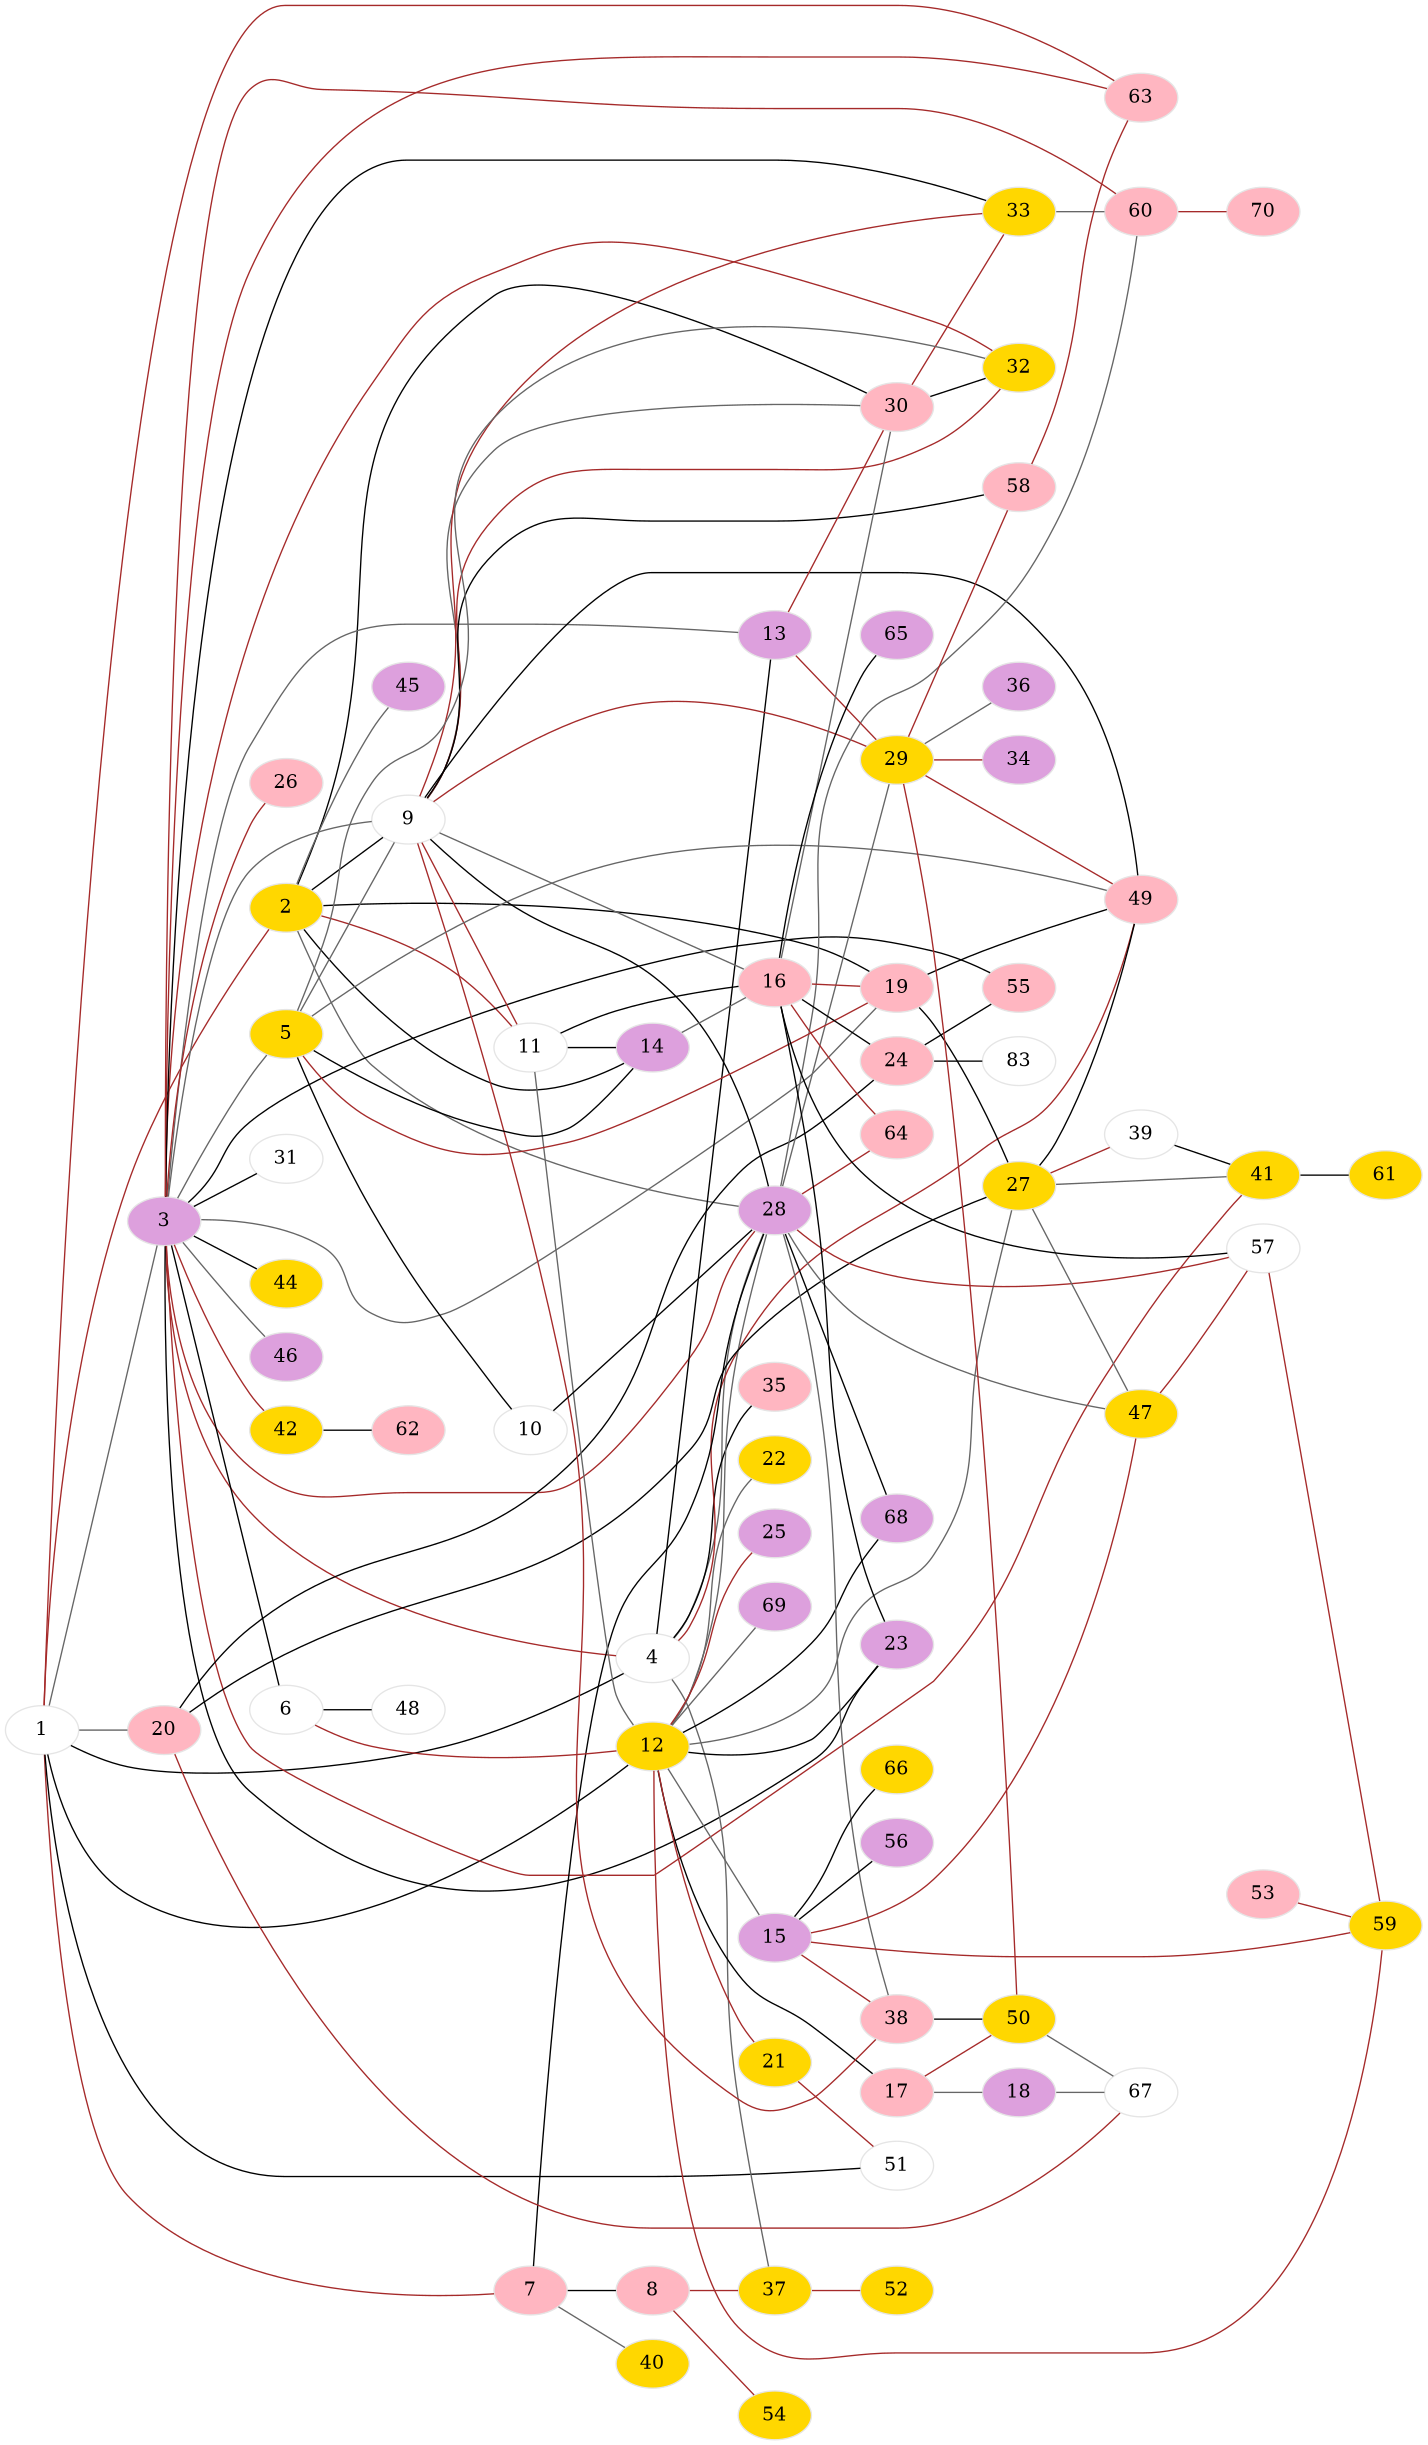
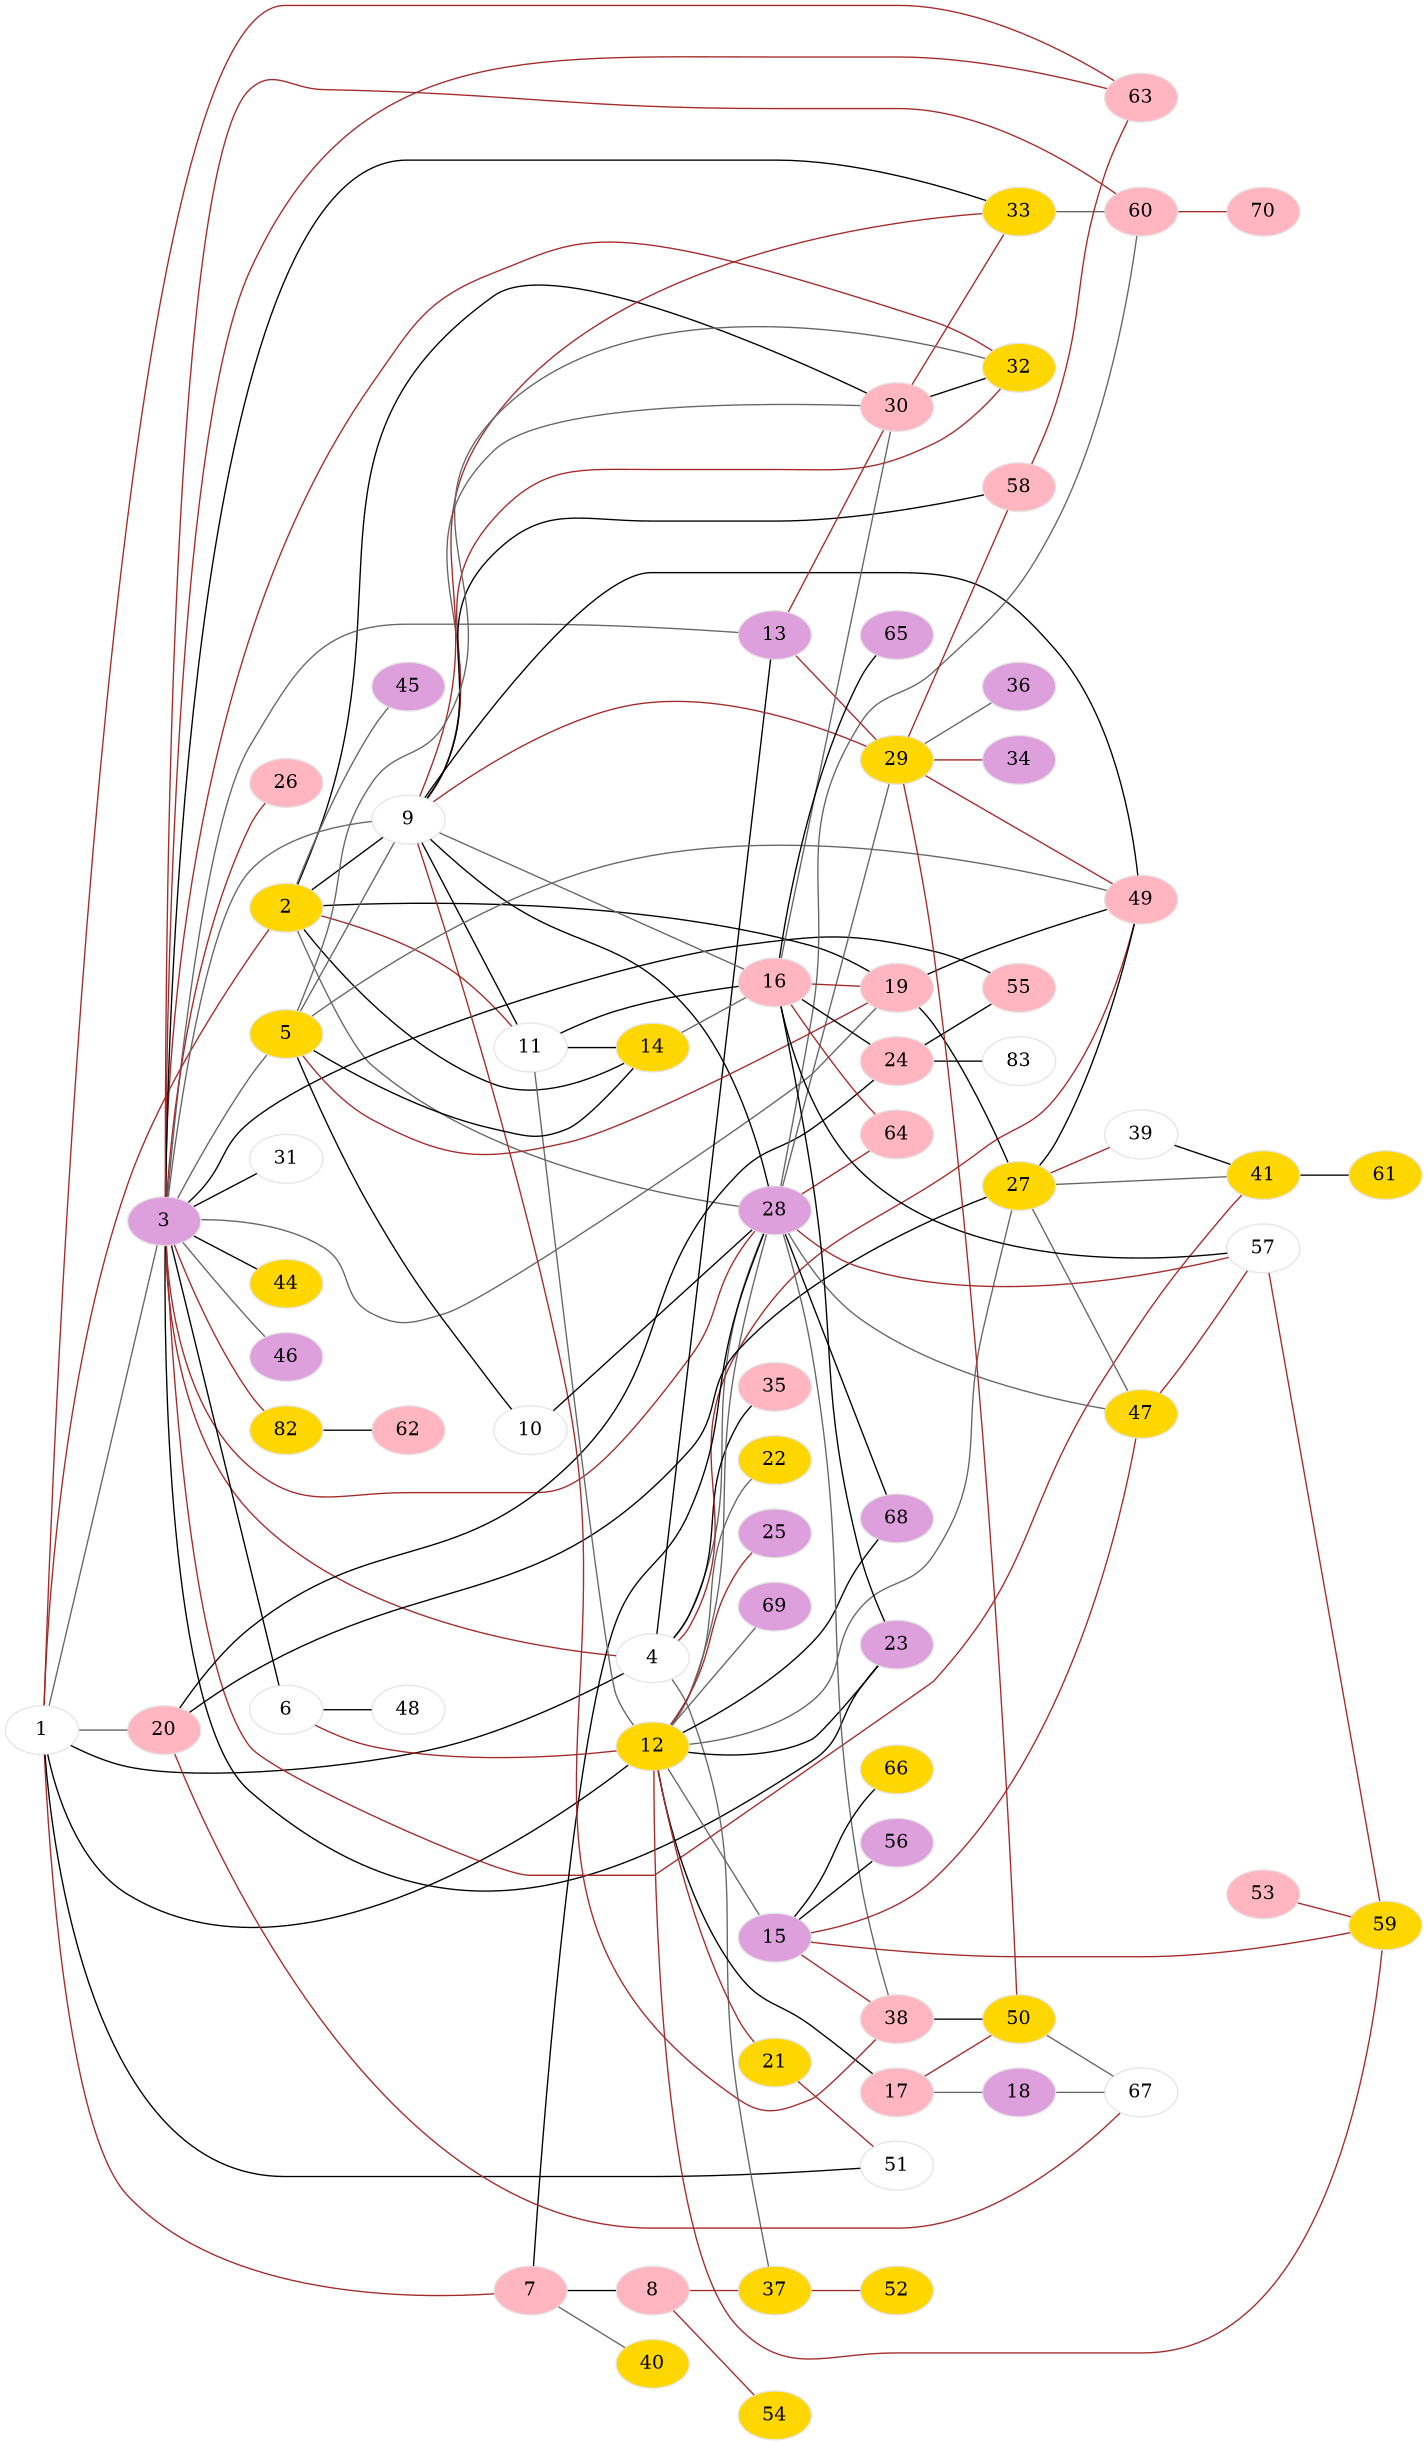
(469, 934) -> (469, 934)
(653, 1048) -> (653, 1048)
(286, 1430) -> (286, 1430)
